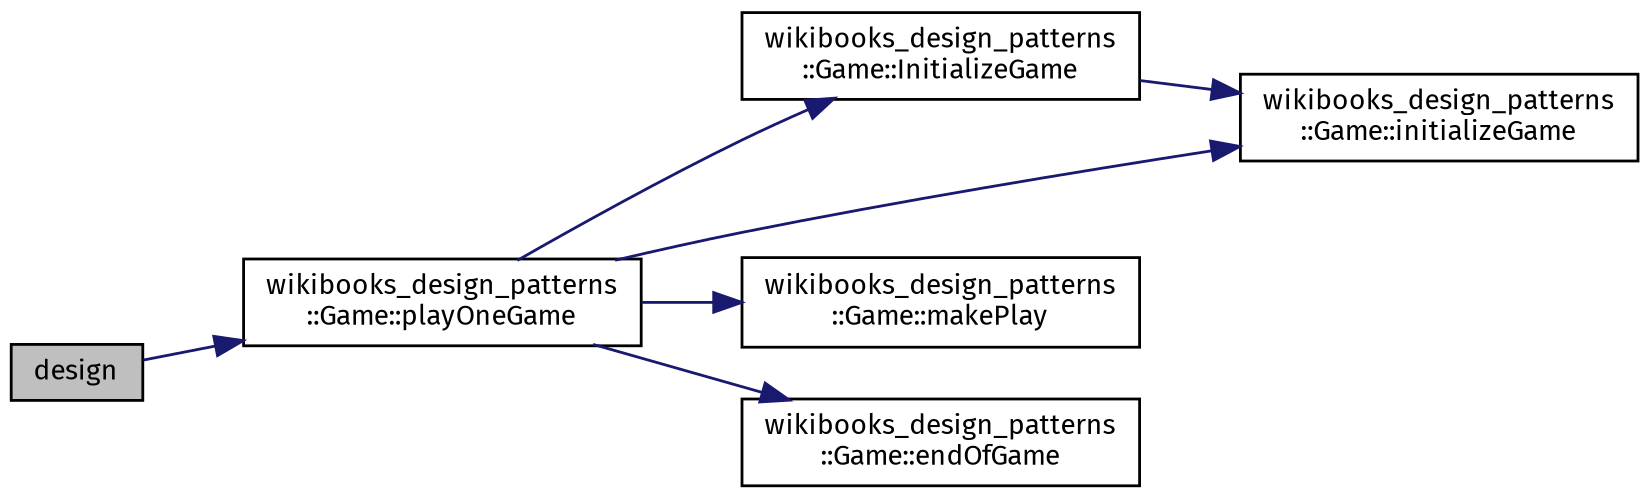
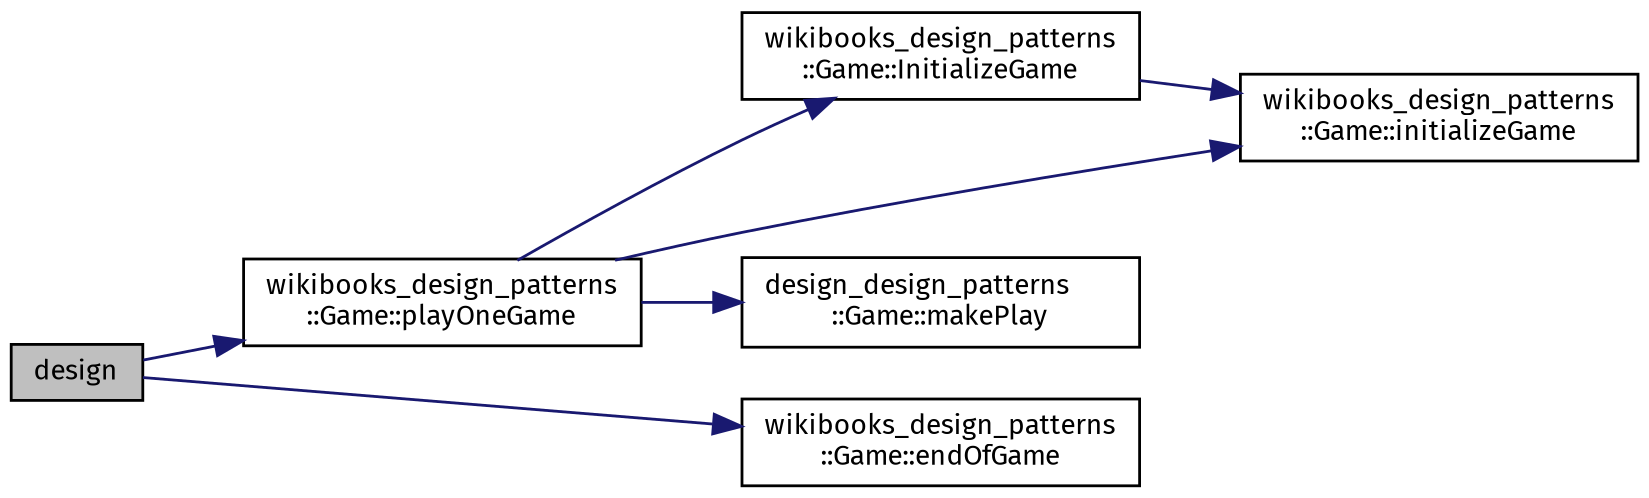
(941, 302) -> (941, 302)
(677, 368) -> (428, 401)
